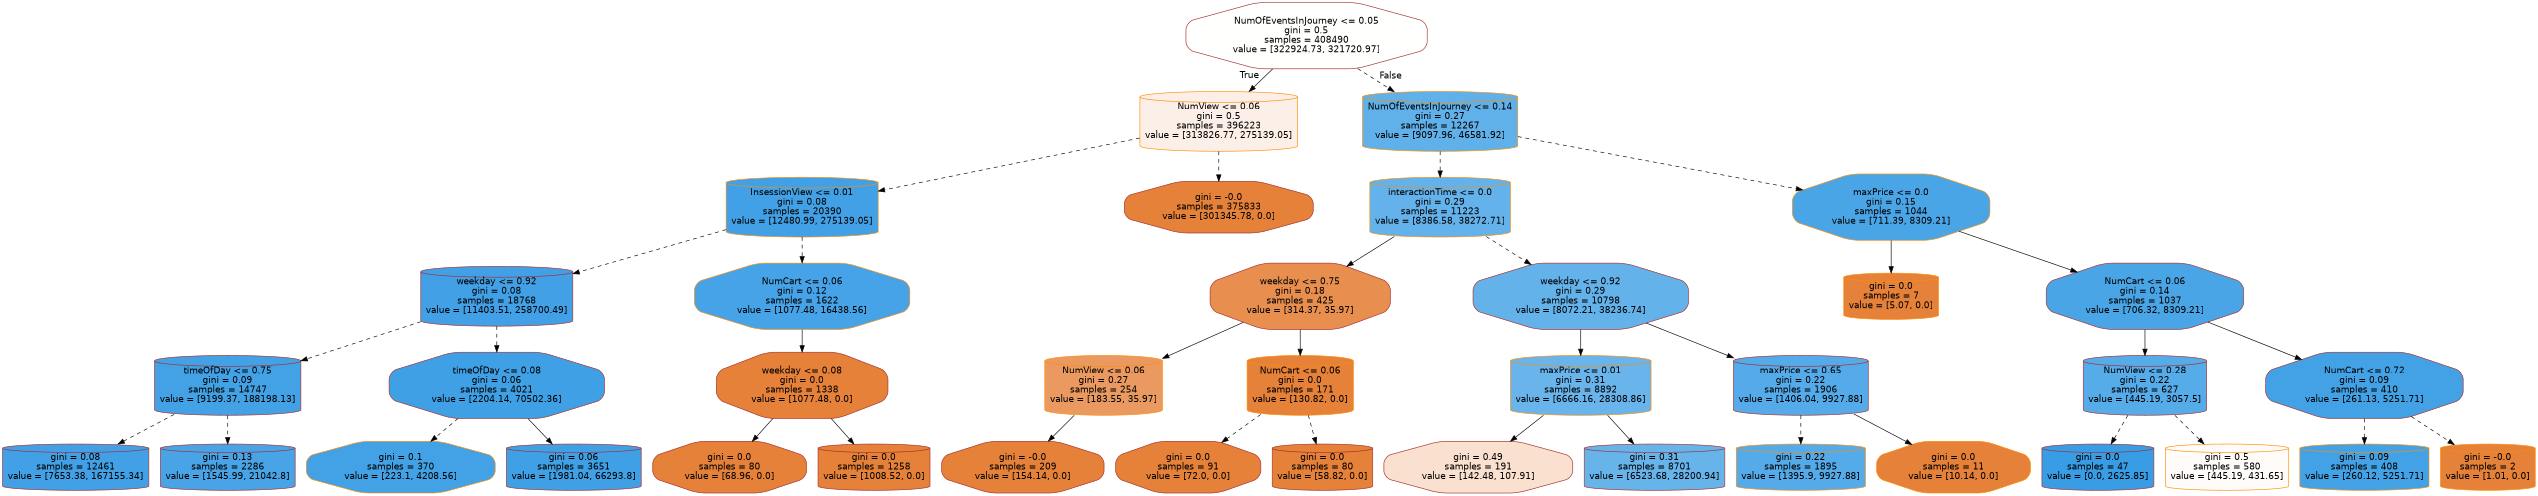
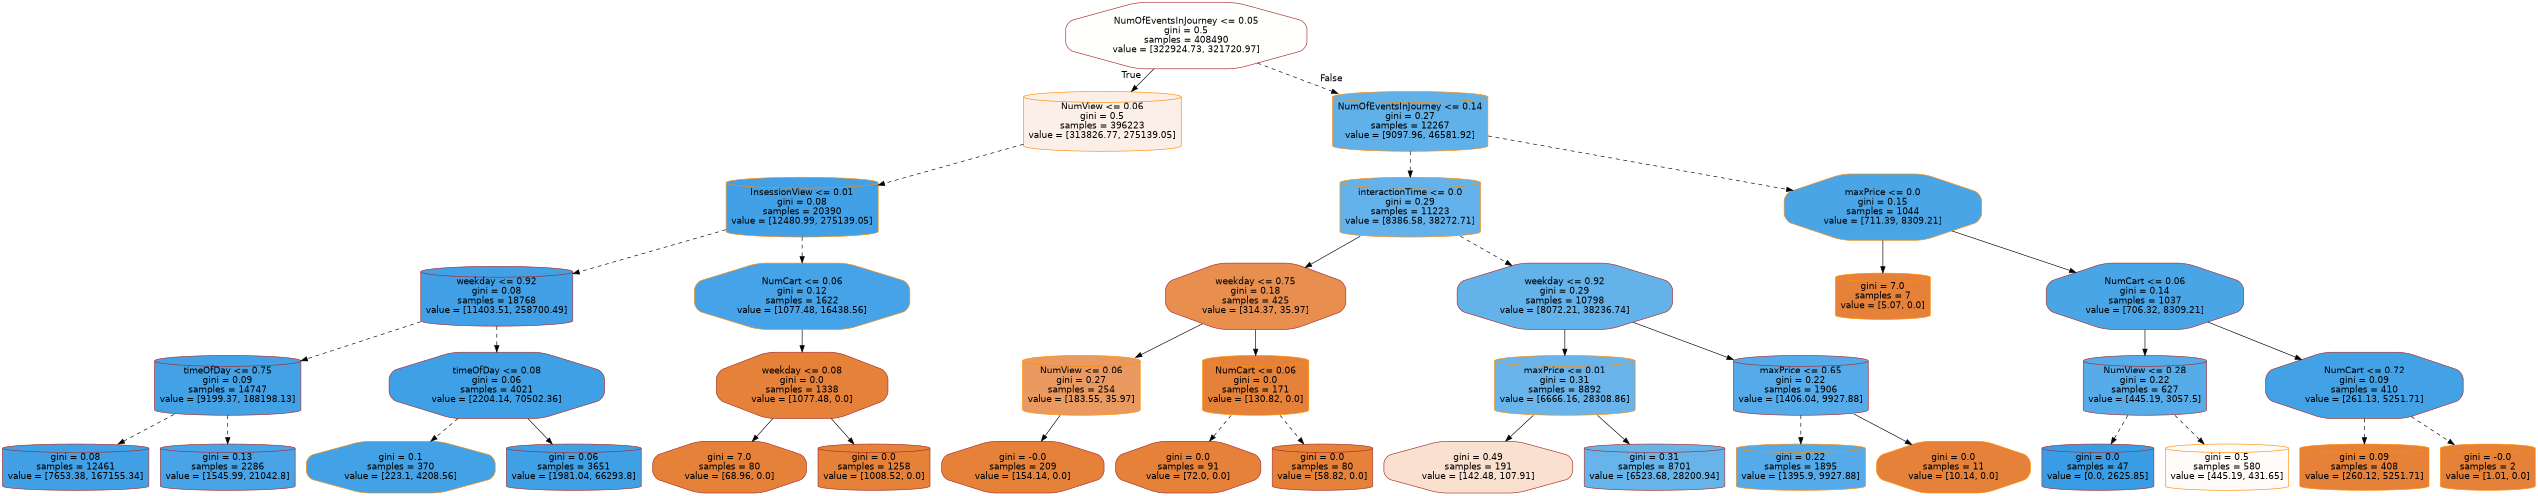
(1219, 207) -> none
(1891, 296) -> (1883, 296)
(730, 467) -> (730, 467)
(2364, 467) -> (2364, 467)
